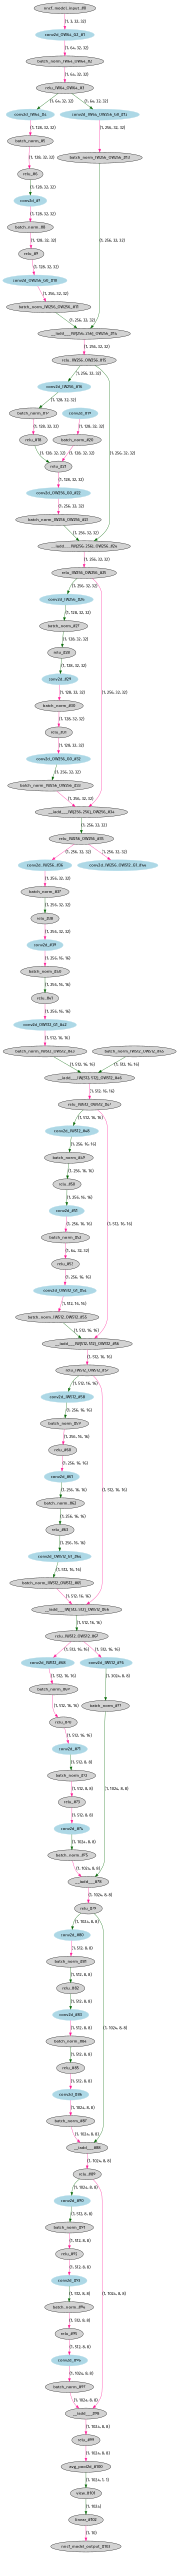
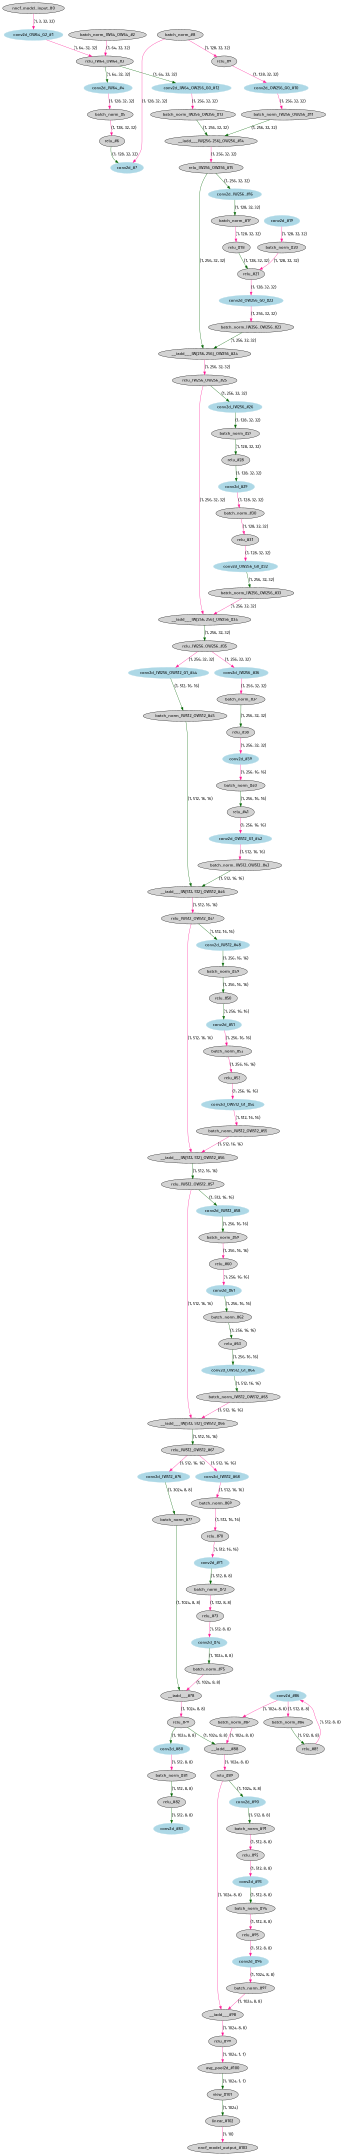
(65, 47) -> (68, 48)
(30, 213) -> (142, 95)
none -> (176, 693)
(77, 1251) -> (243, 1065)
(71, 1330) -> (217, 1144)
(87, 1356) -> (193, 1170)
(71, 2027) -> (288, 1708)
(98, 2453) -> (234, 2055)
